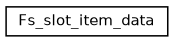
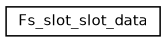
(87, 21) -> (83, 21)
